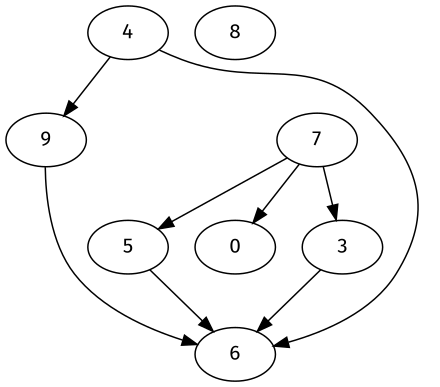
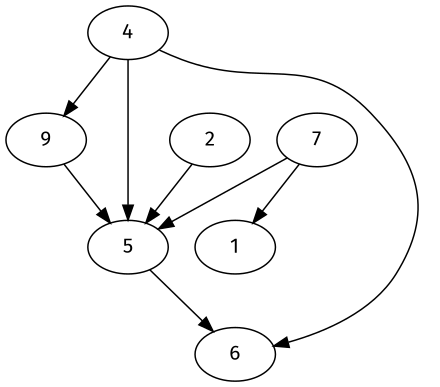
(235, 33) -> none
none -> (128, 132)
none -> (210, 140)
(235, 247) -> (235, 247)
(342, 247) -> none
(80, 280) -> (82, 188)
